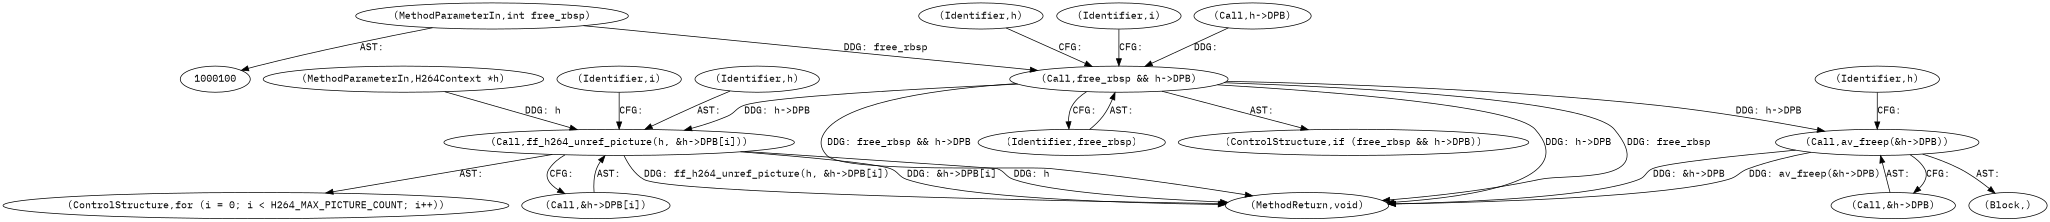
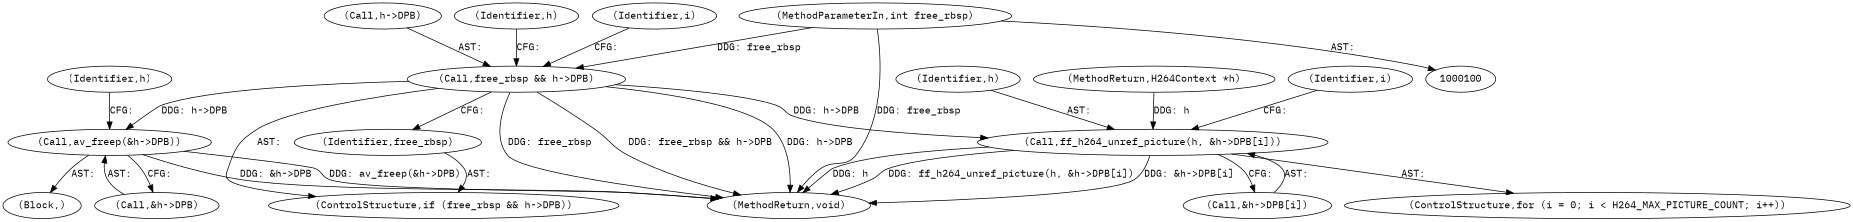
(1209, 48) -> (474, 48)
(403, 79) -> (1154, 79)
(1103, 116) -> (462, 166)
none -> (873, 121)
